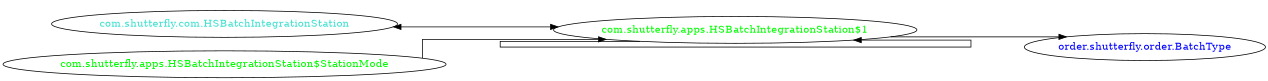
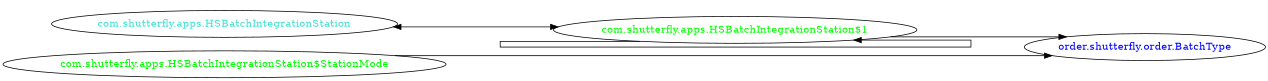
(225, 24) -> (225, 24)
(491, 39) -> (720, 56)
